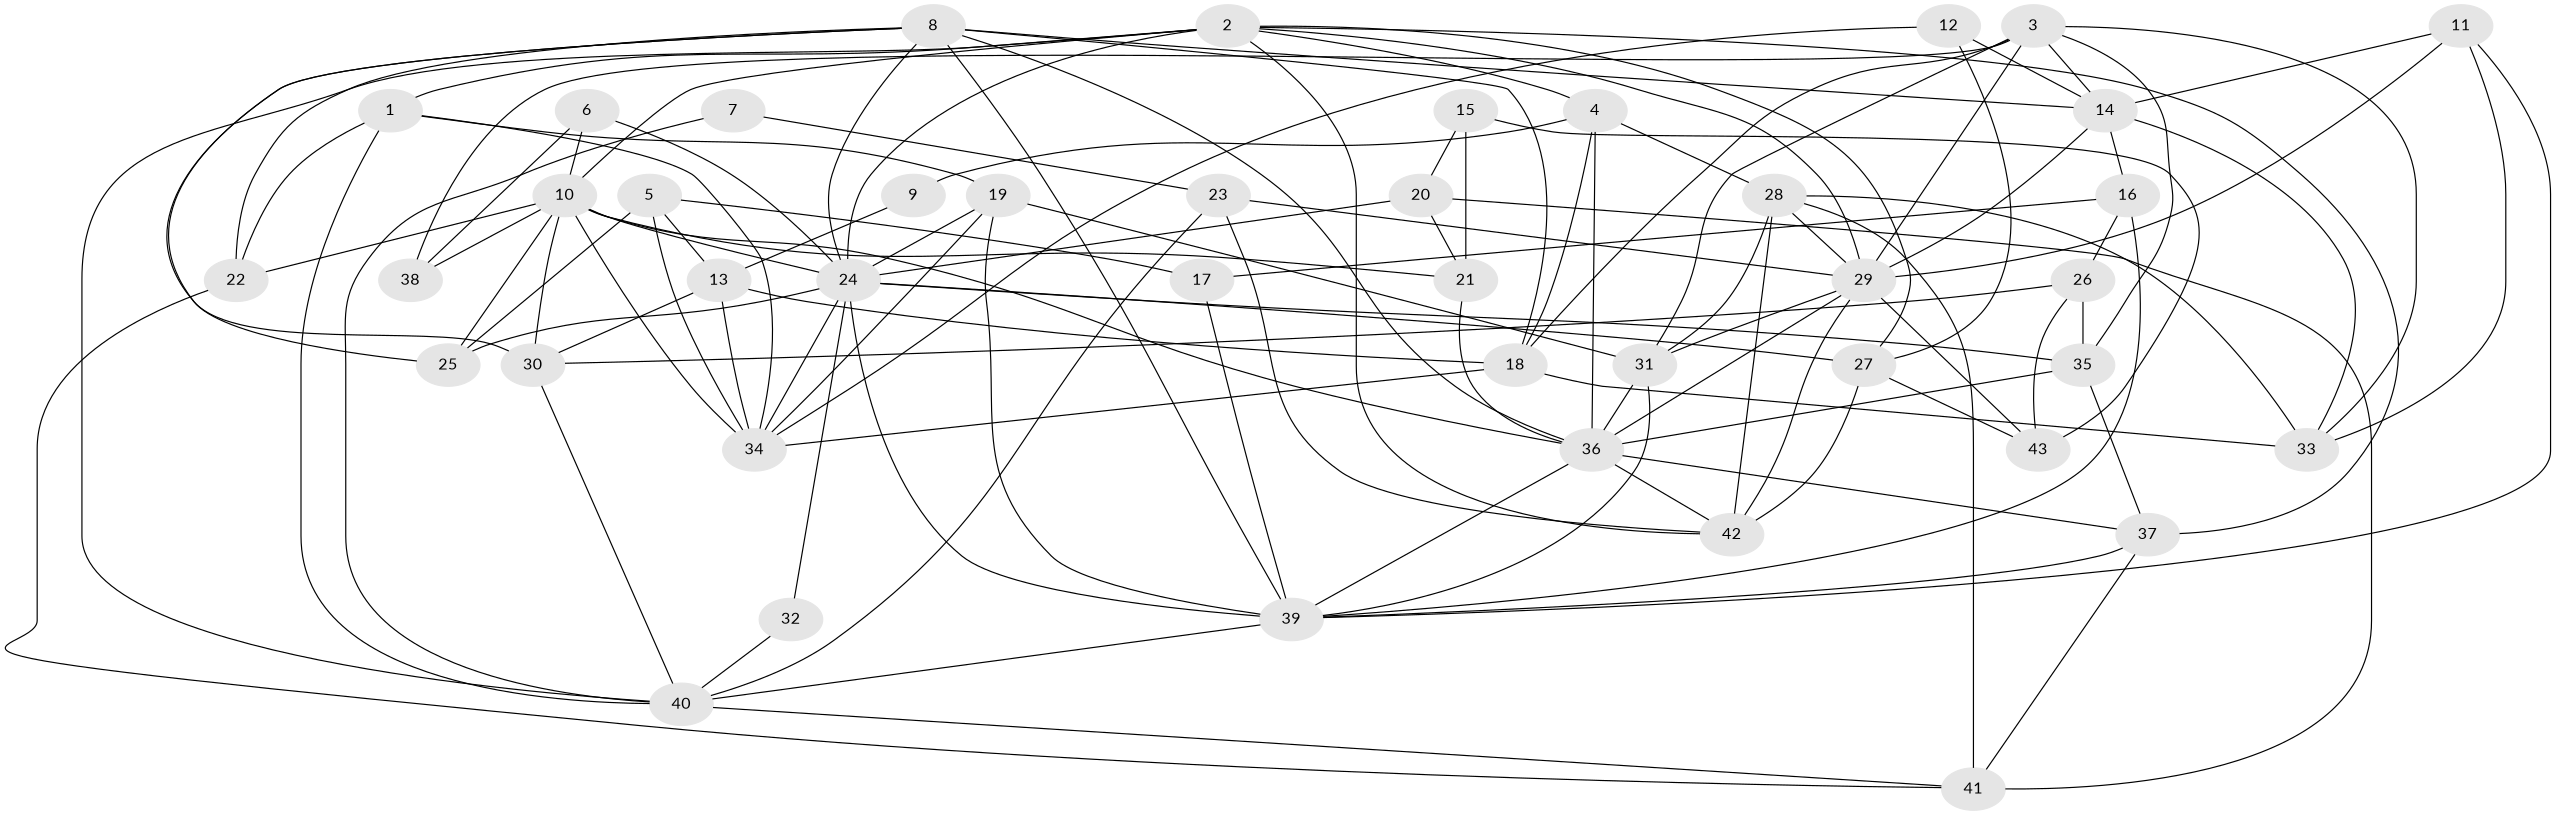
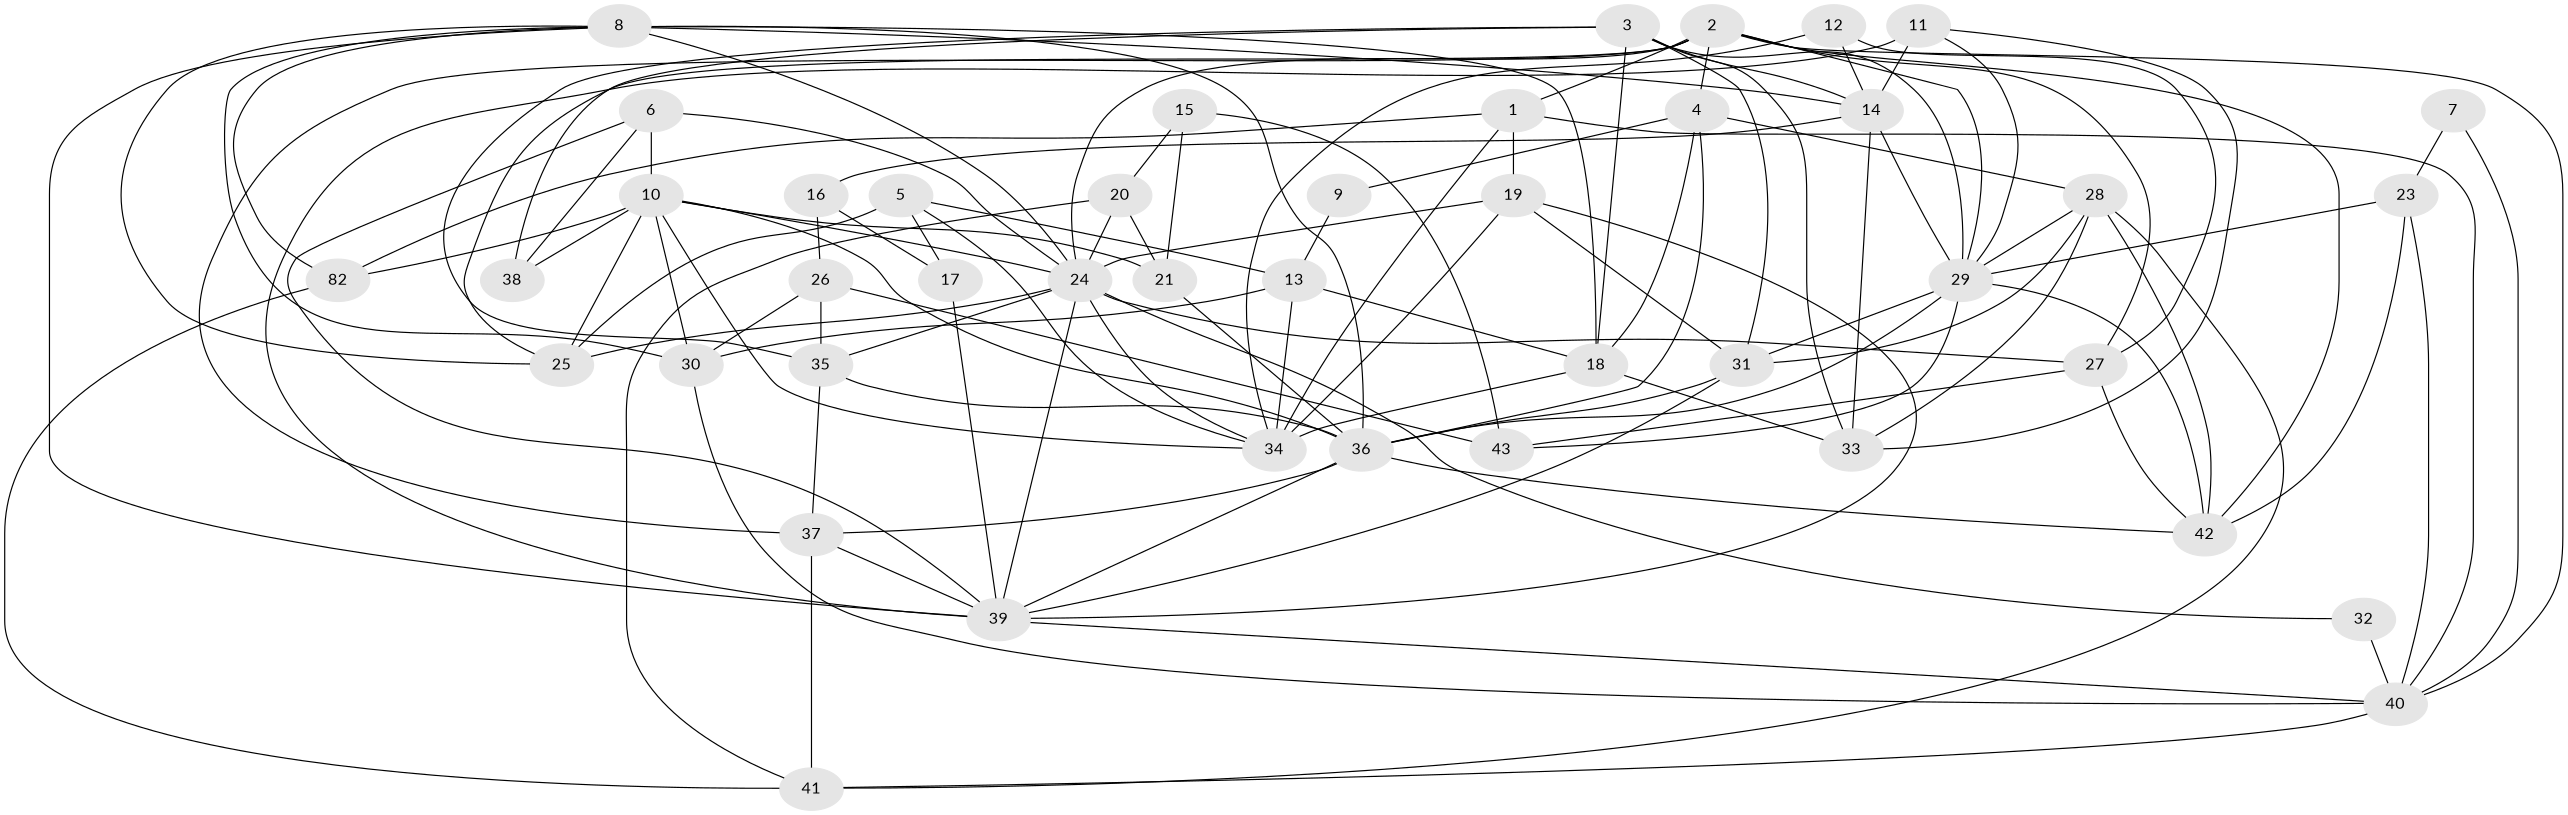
(825, 67) -> (971, 60)
(236, 280) -> (338, 280)
(1843, 553) -> (435, 417)
